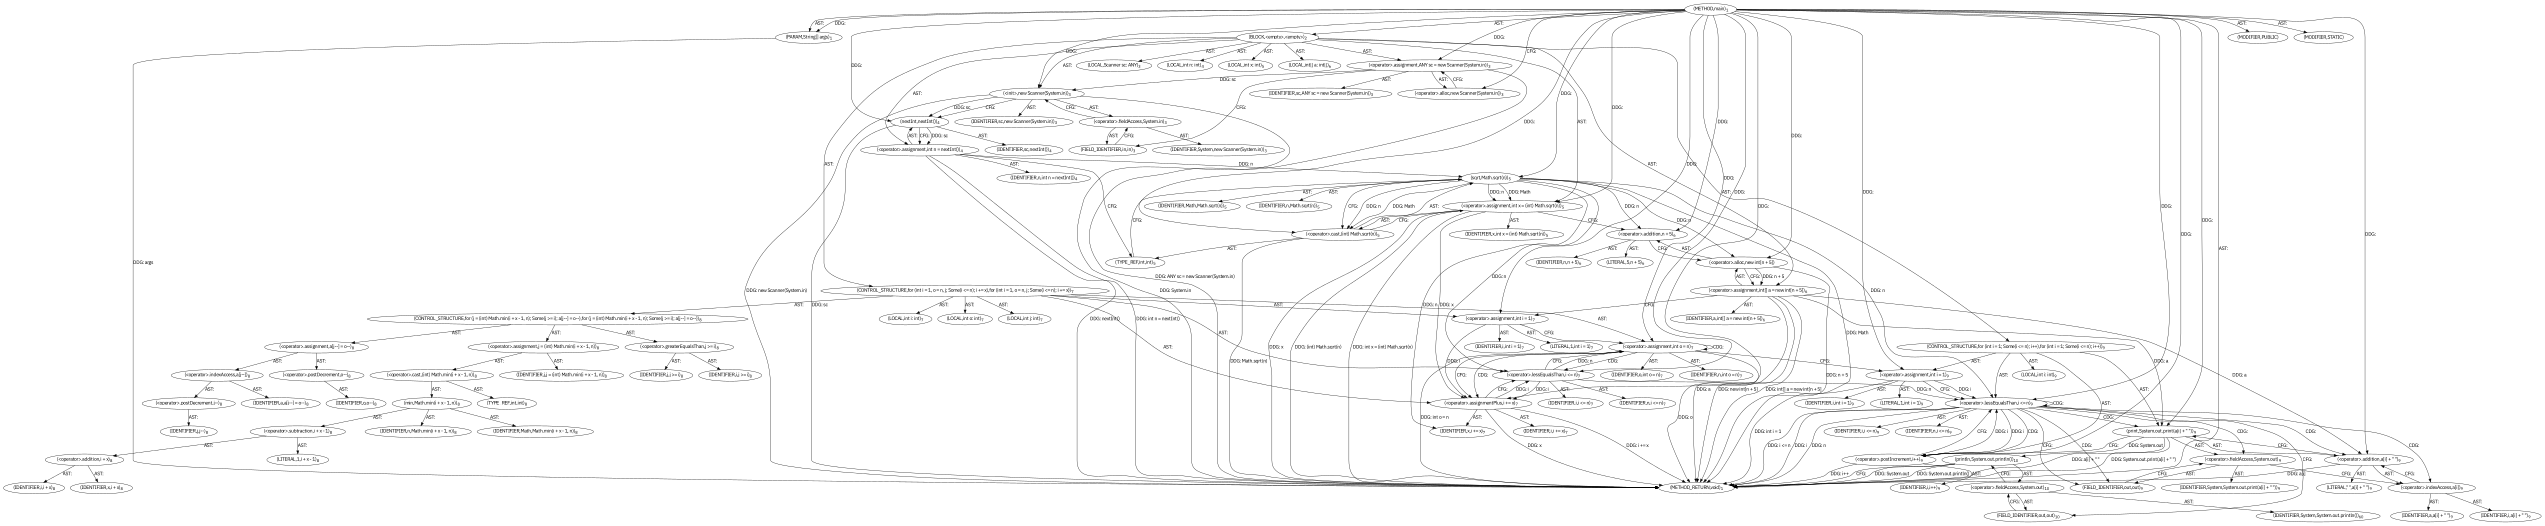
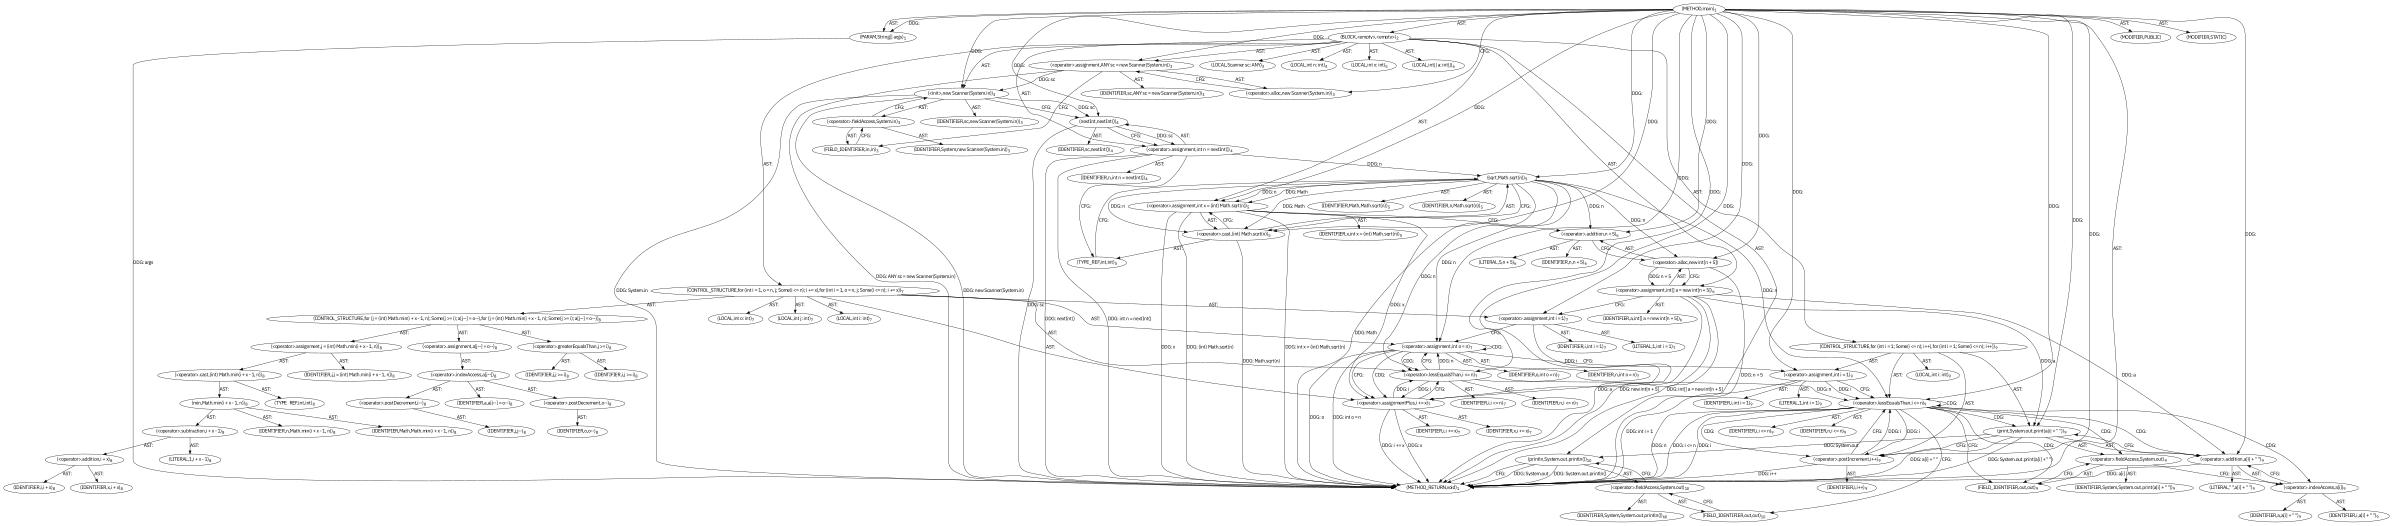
none -> (1719, 227)
(1475, 257) -> (1492, 235)
(317, 360) -> (519, 389)
